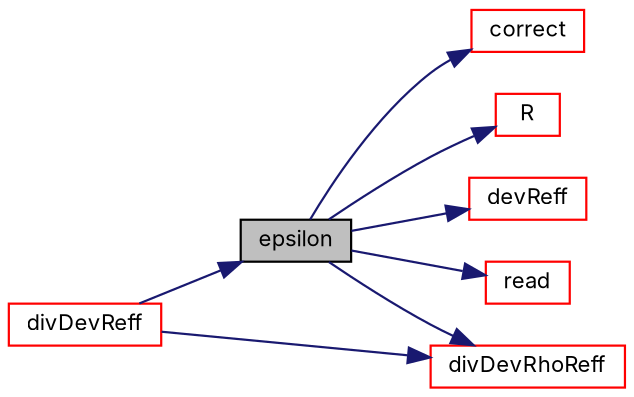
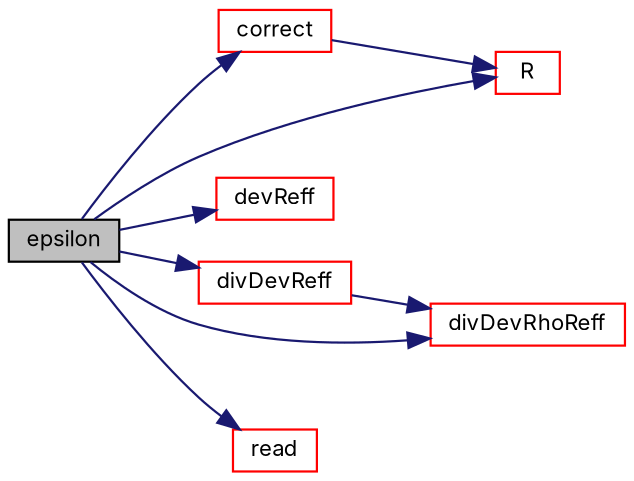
none -> (402, 52)
(180, 287) -> (148, 257)
